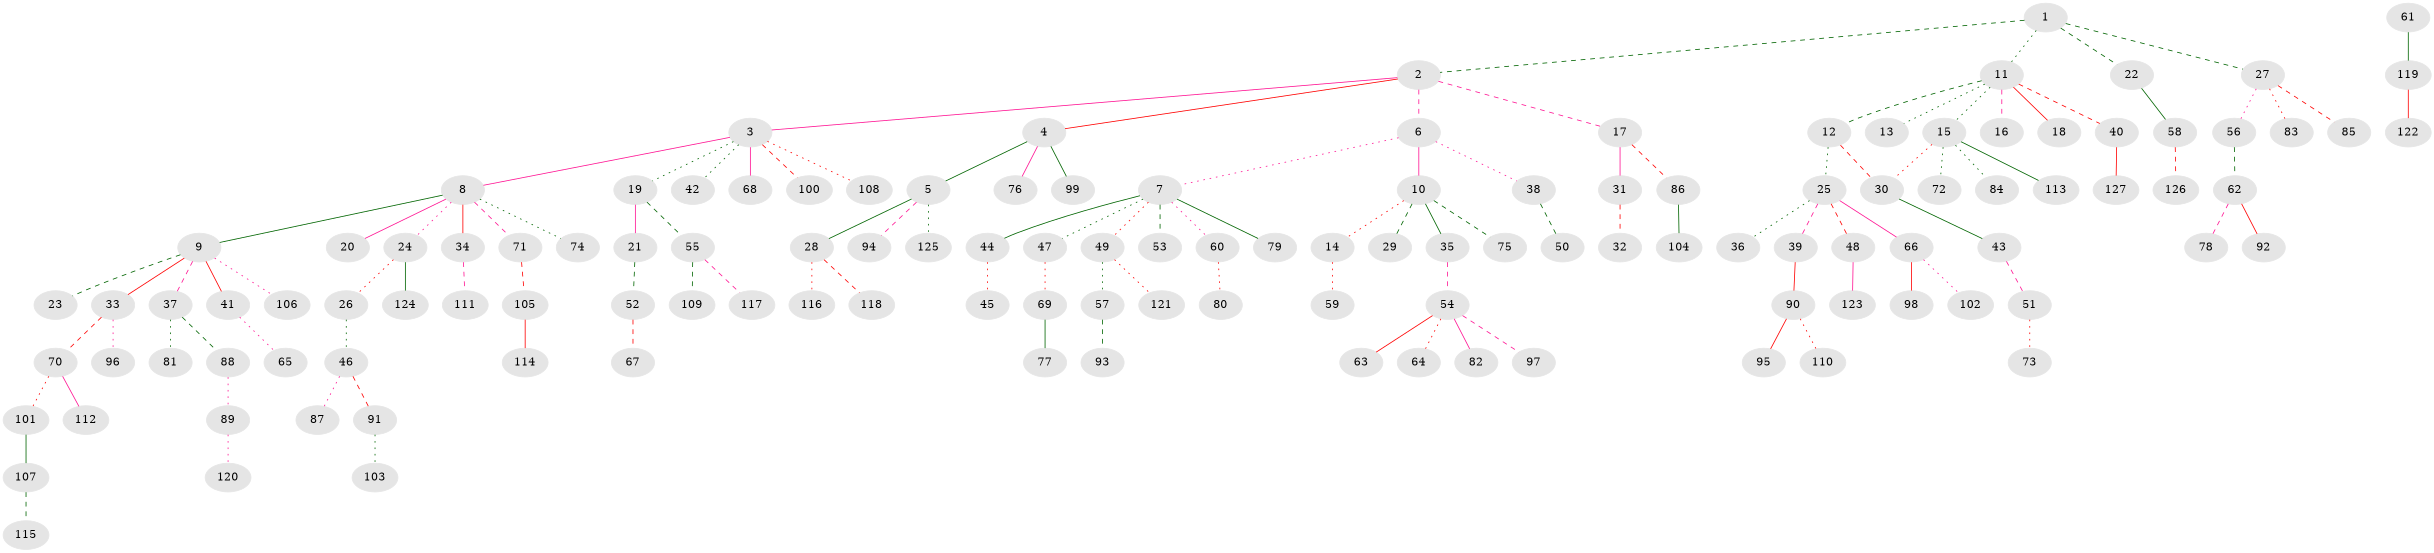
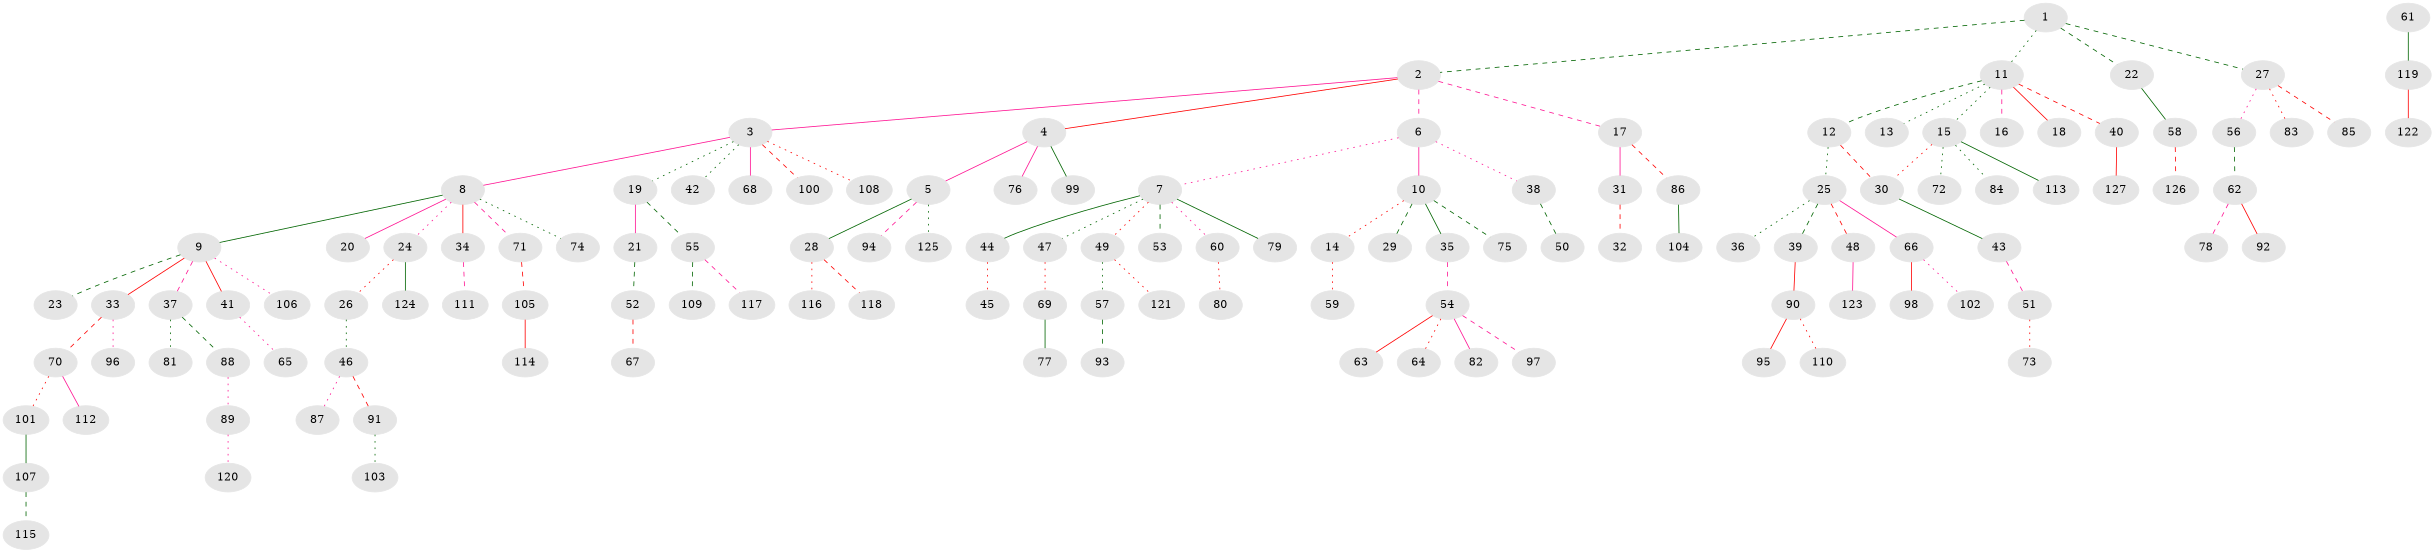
(986, 161) -> (986, 161)
(1810, 219) -> (1810, 219)
